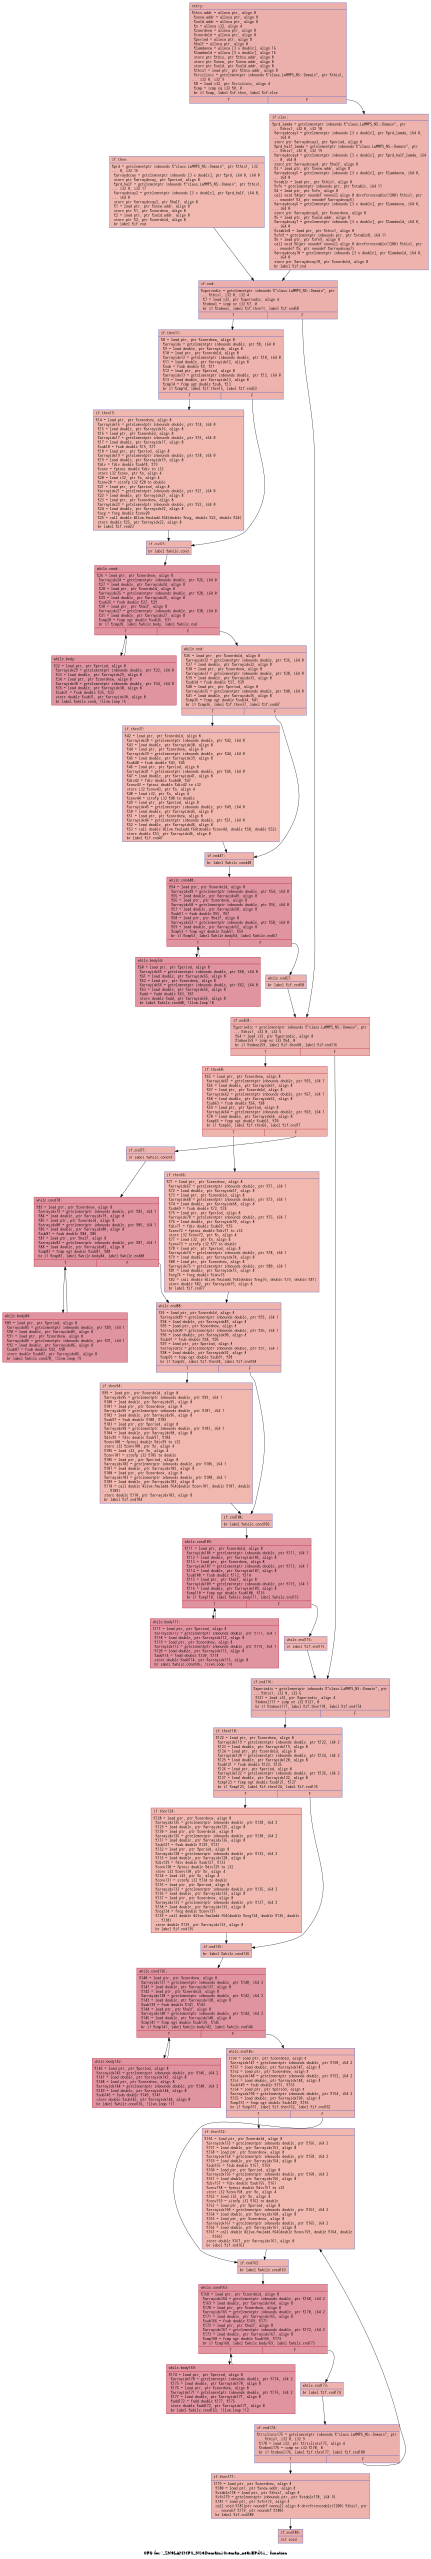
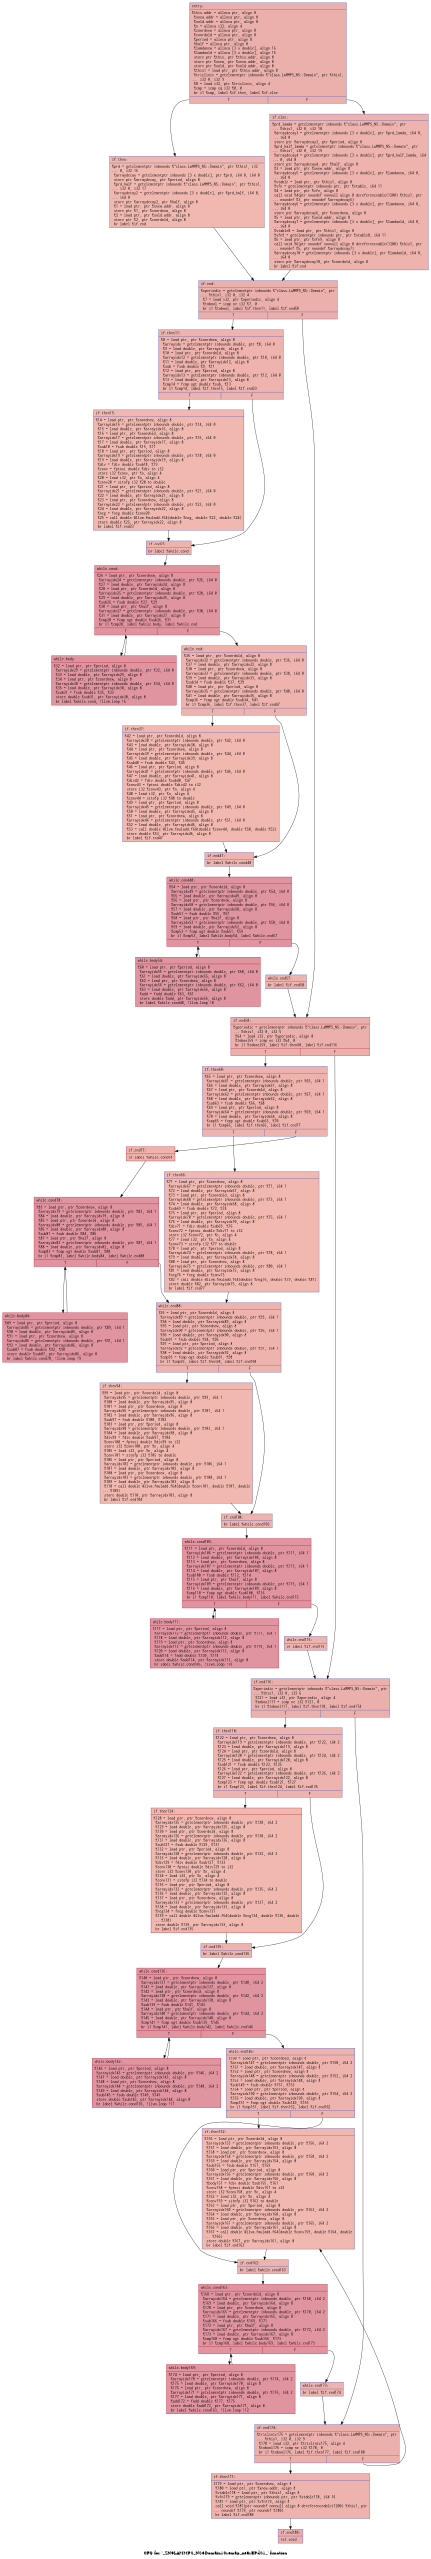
none -> (171, 122)
(265, 1101) -> (265, 1101)
(151, 1154) -> (151, 1154)
none -> (363, 2071)
(241, 2183) -> (241, 2183)
